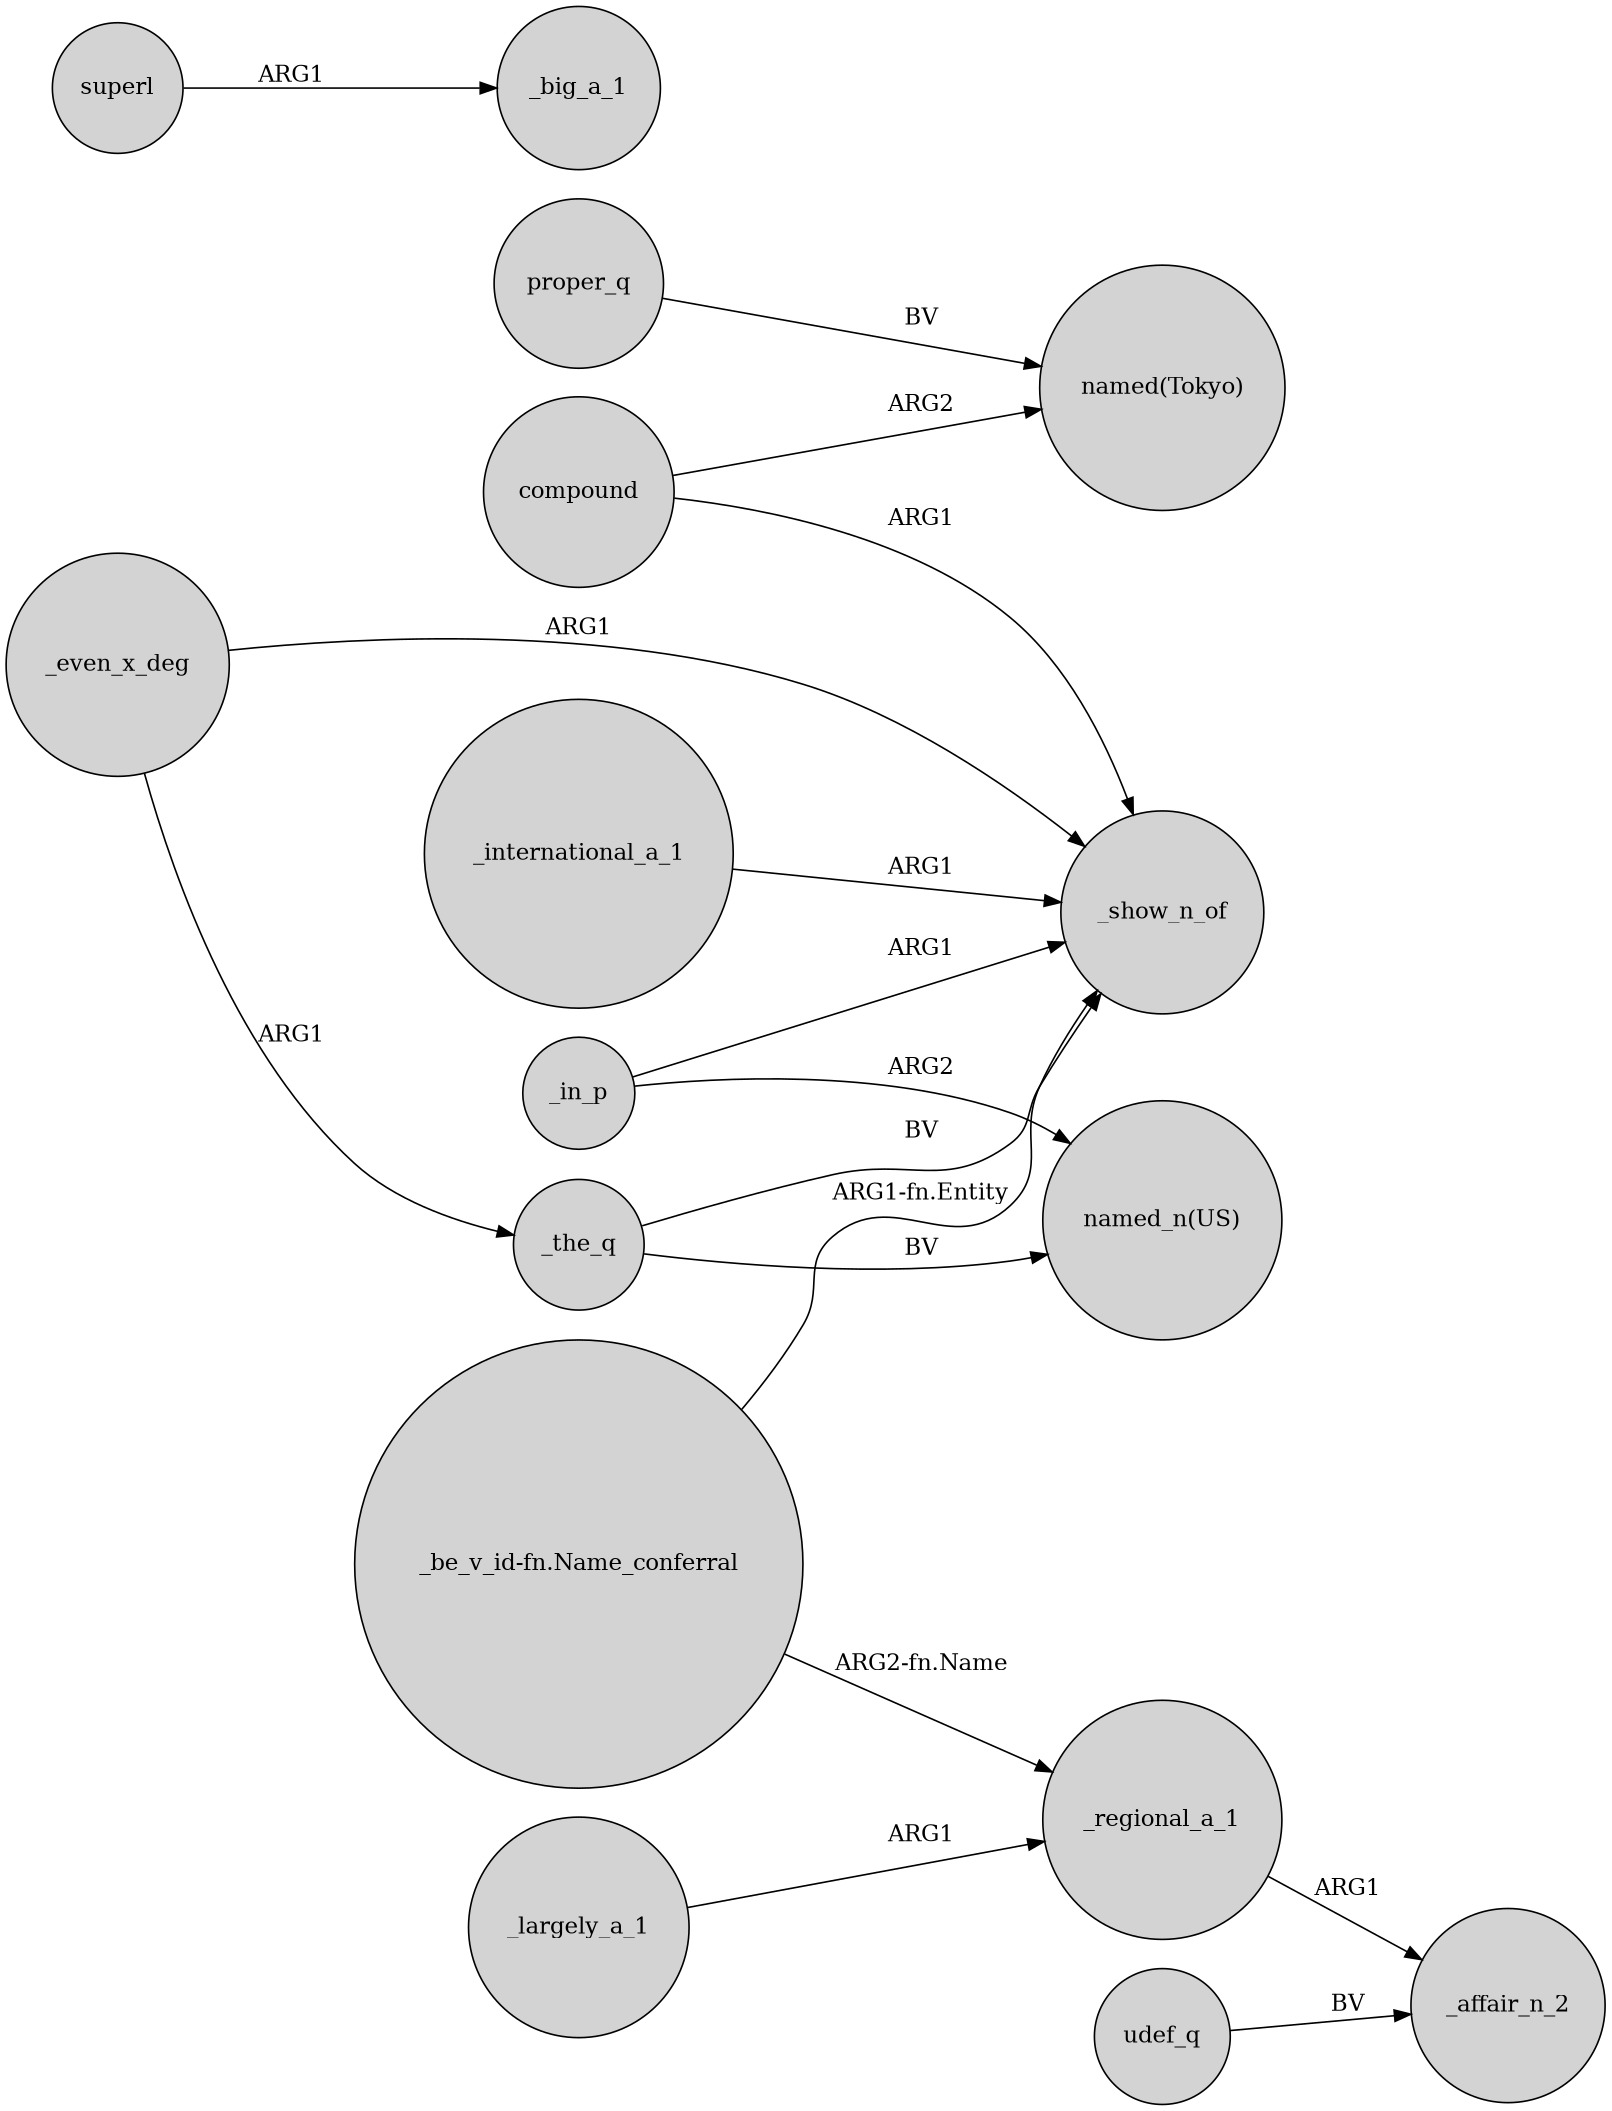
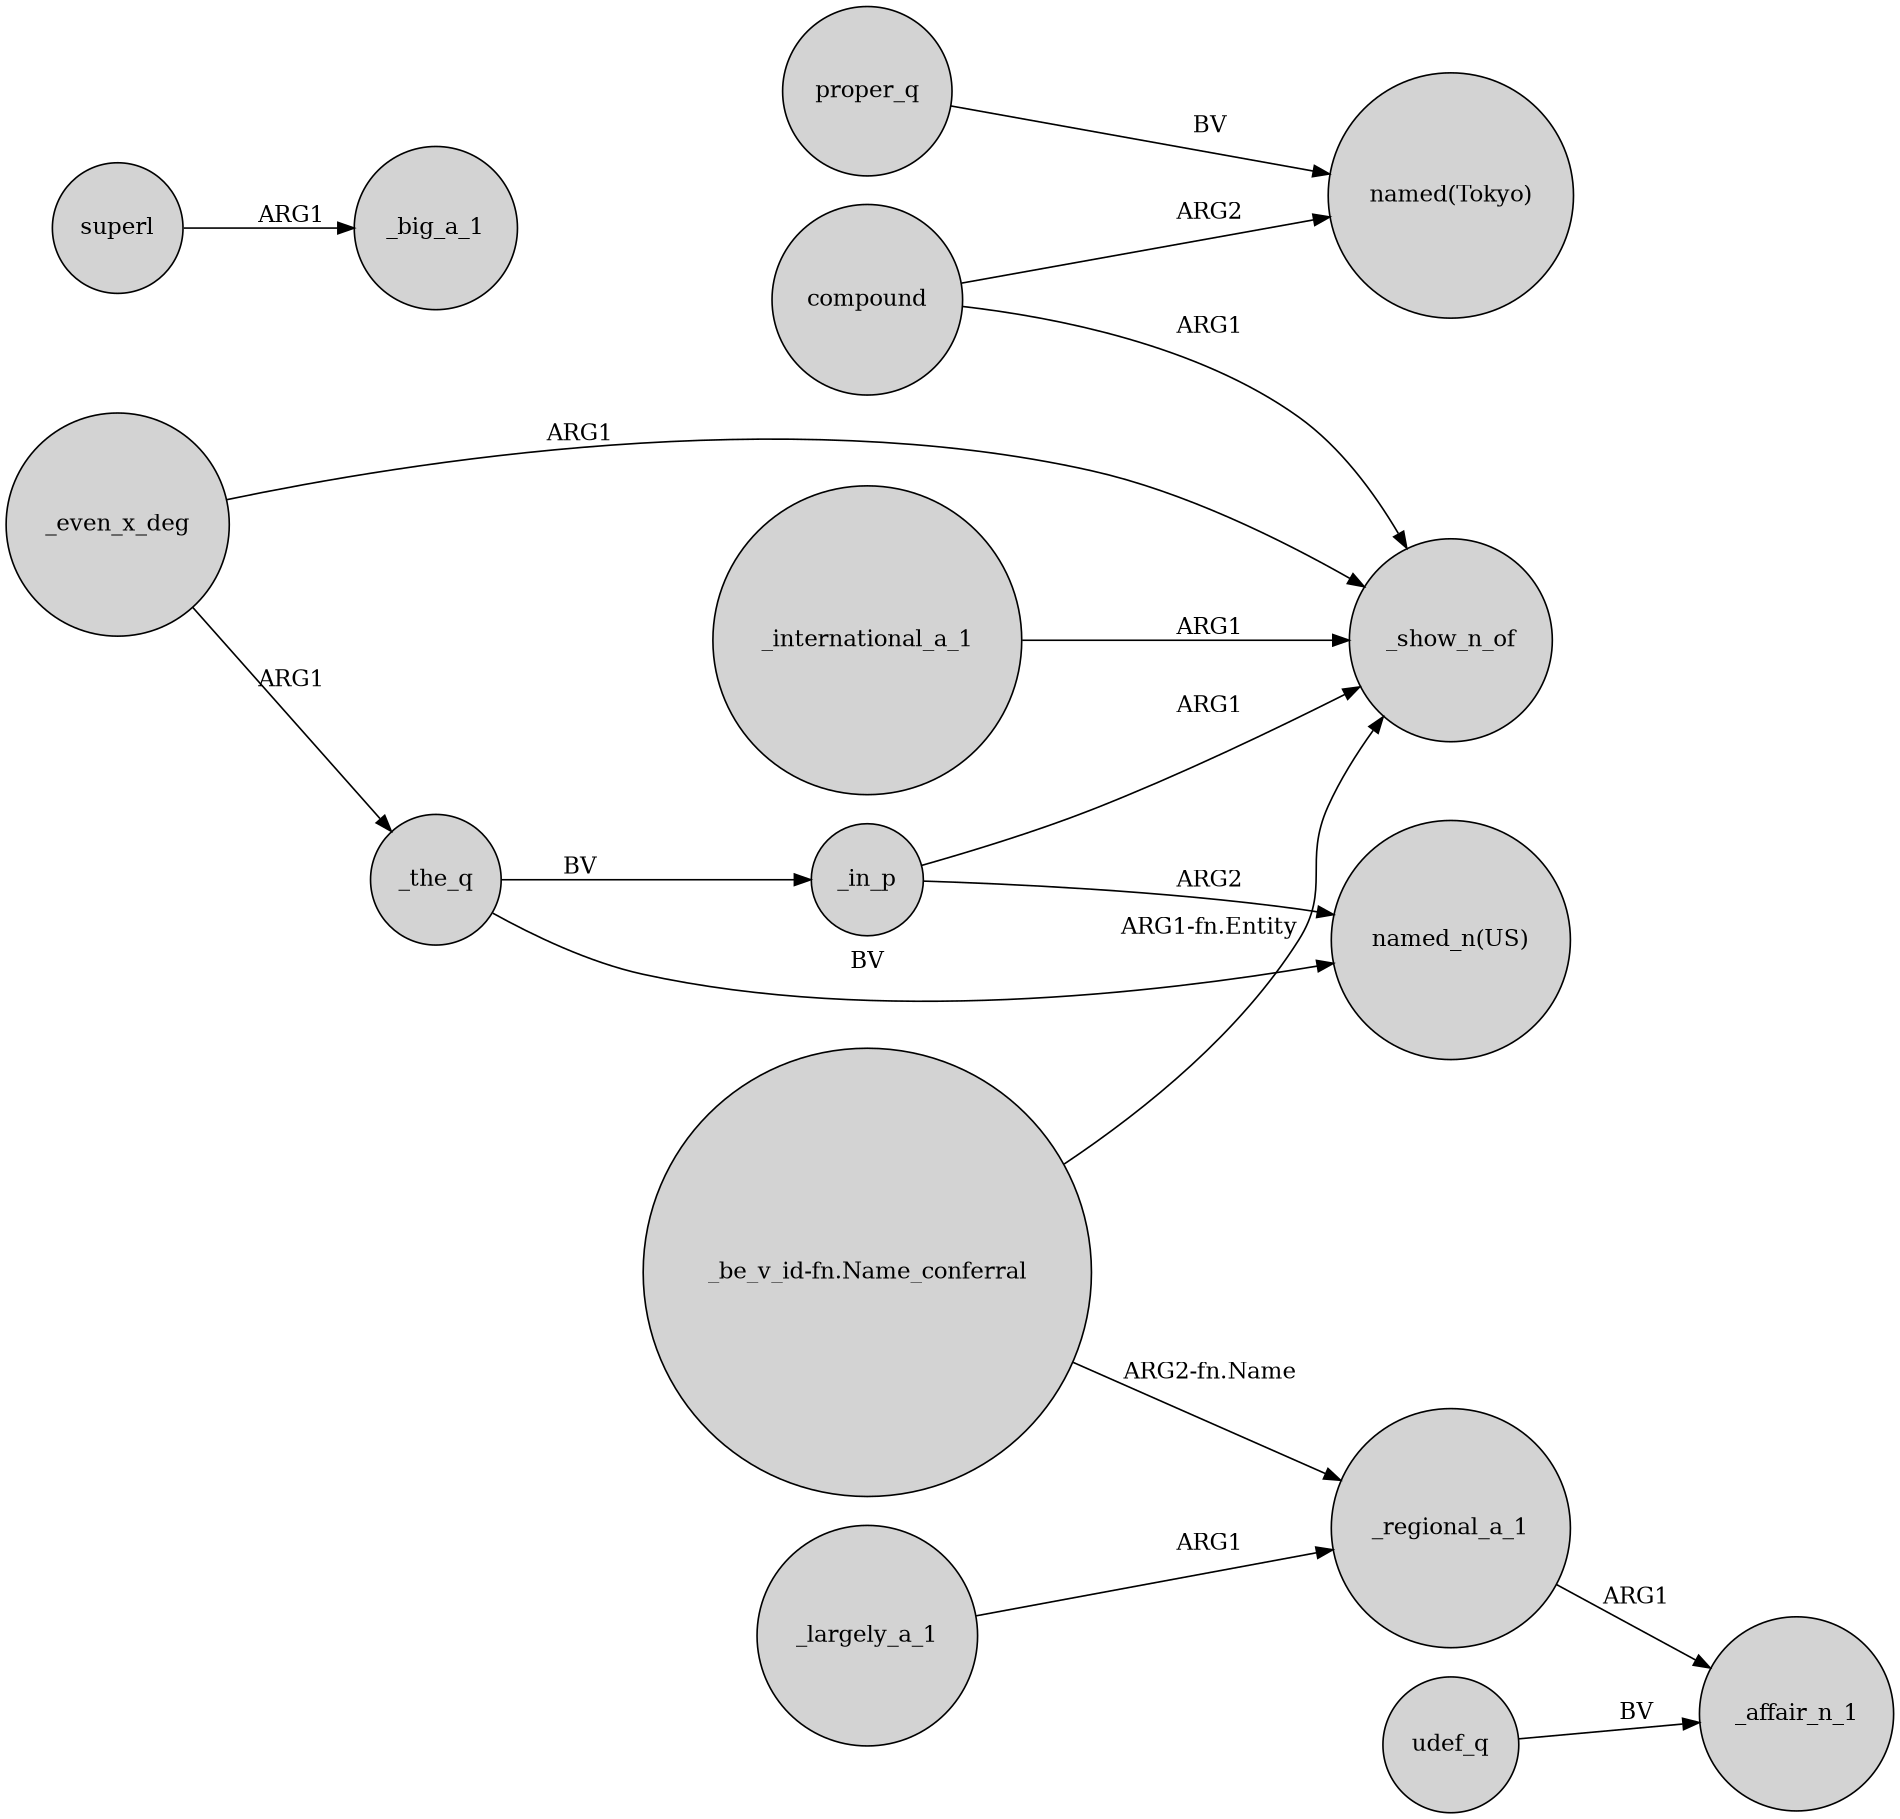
(906, 1170) -> (648, 880)
(1508, 2006) -> (1796, 1714)
